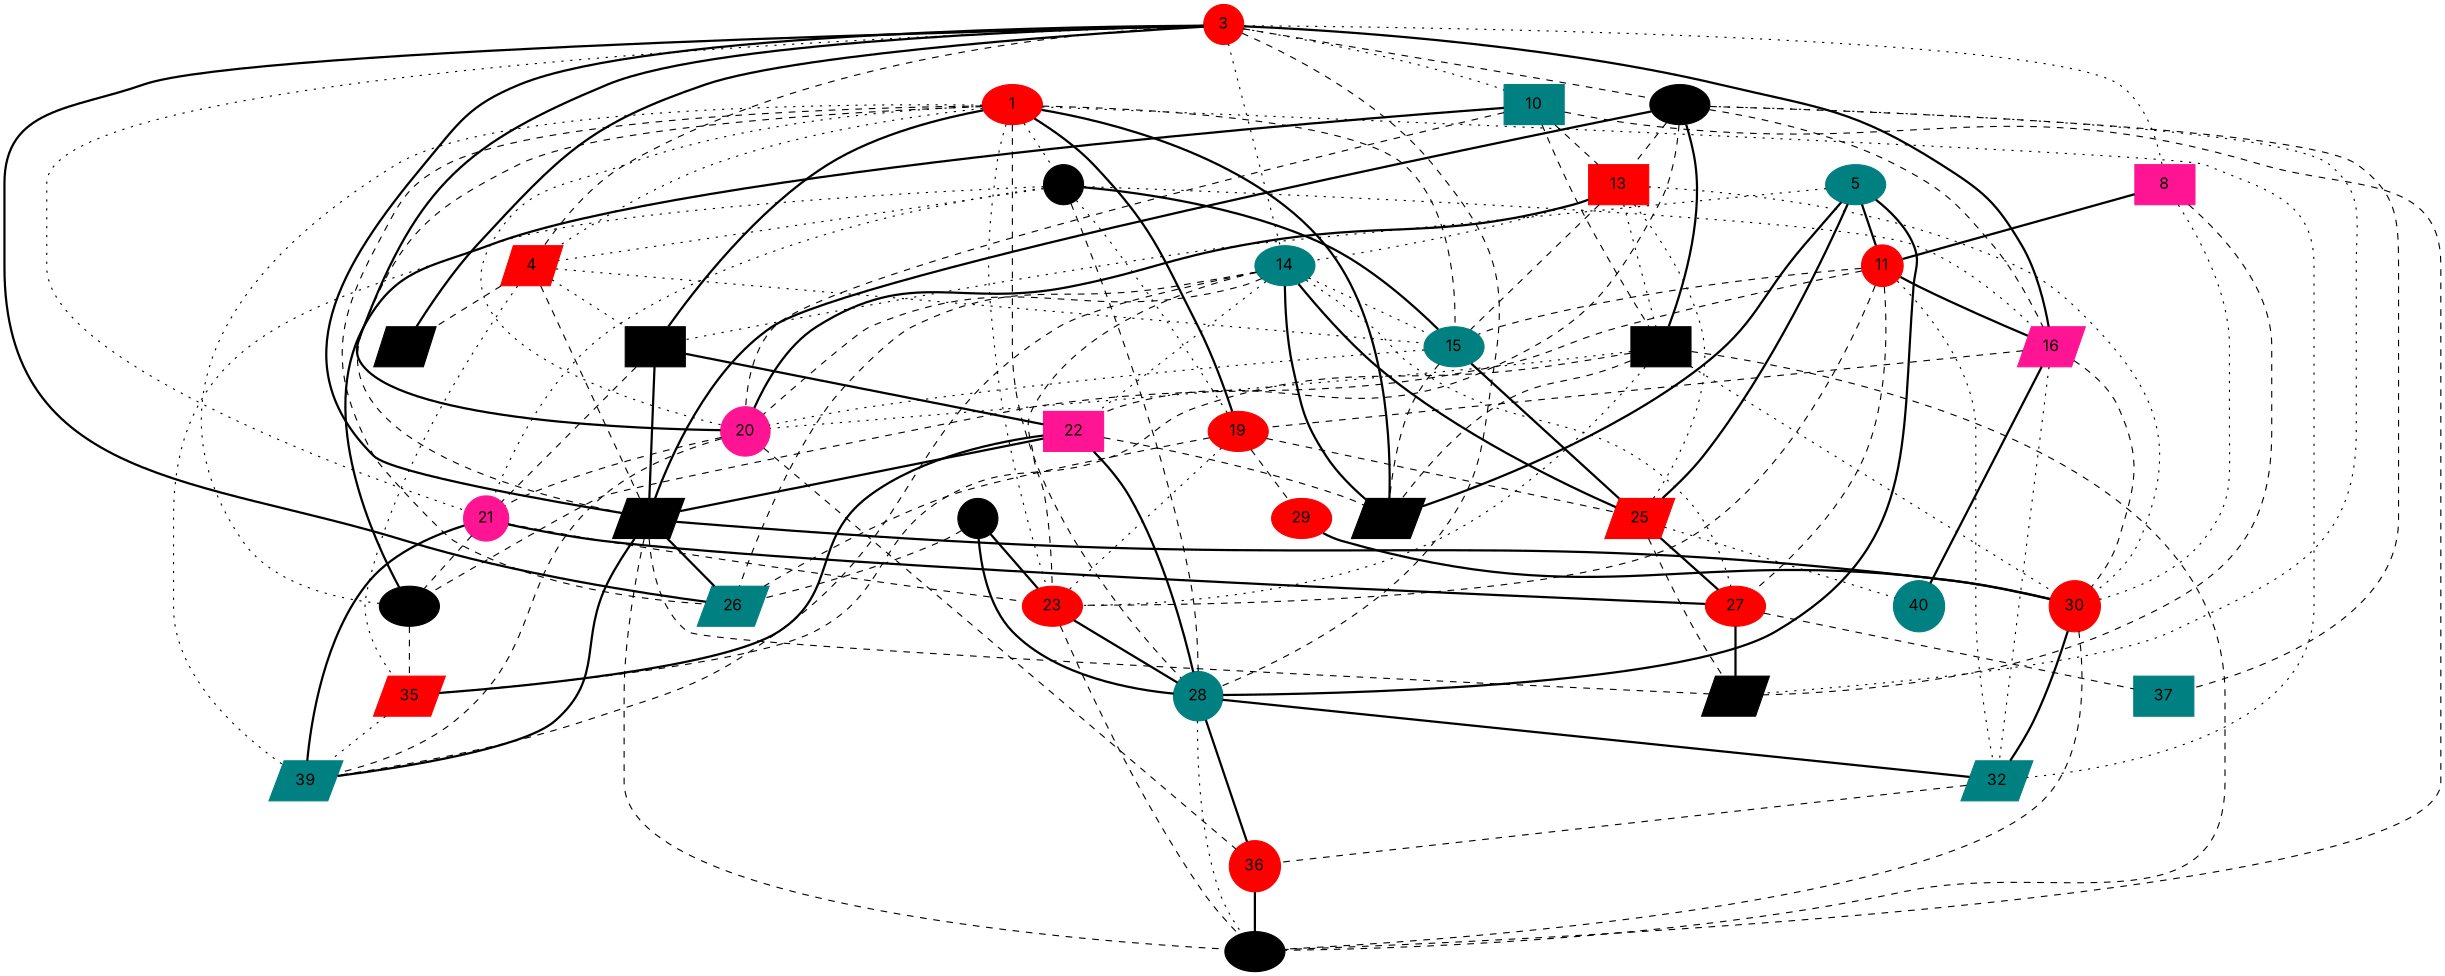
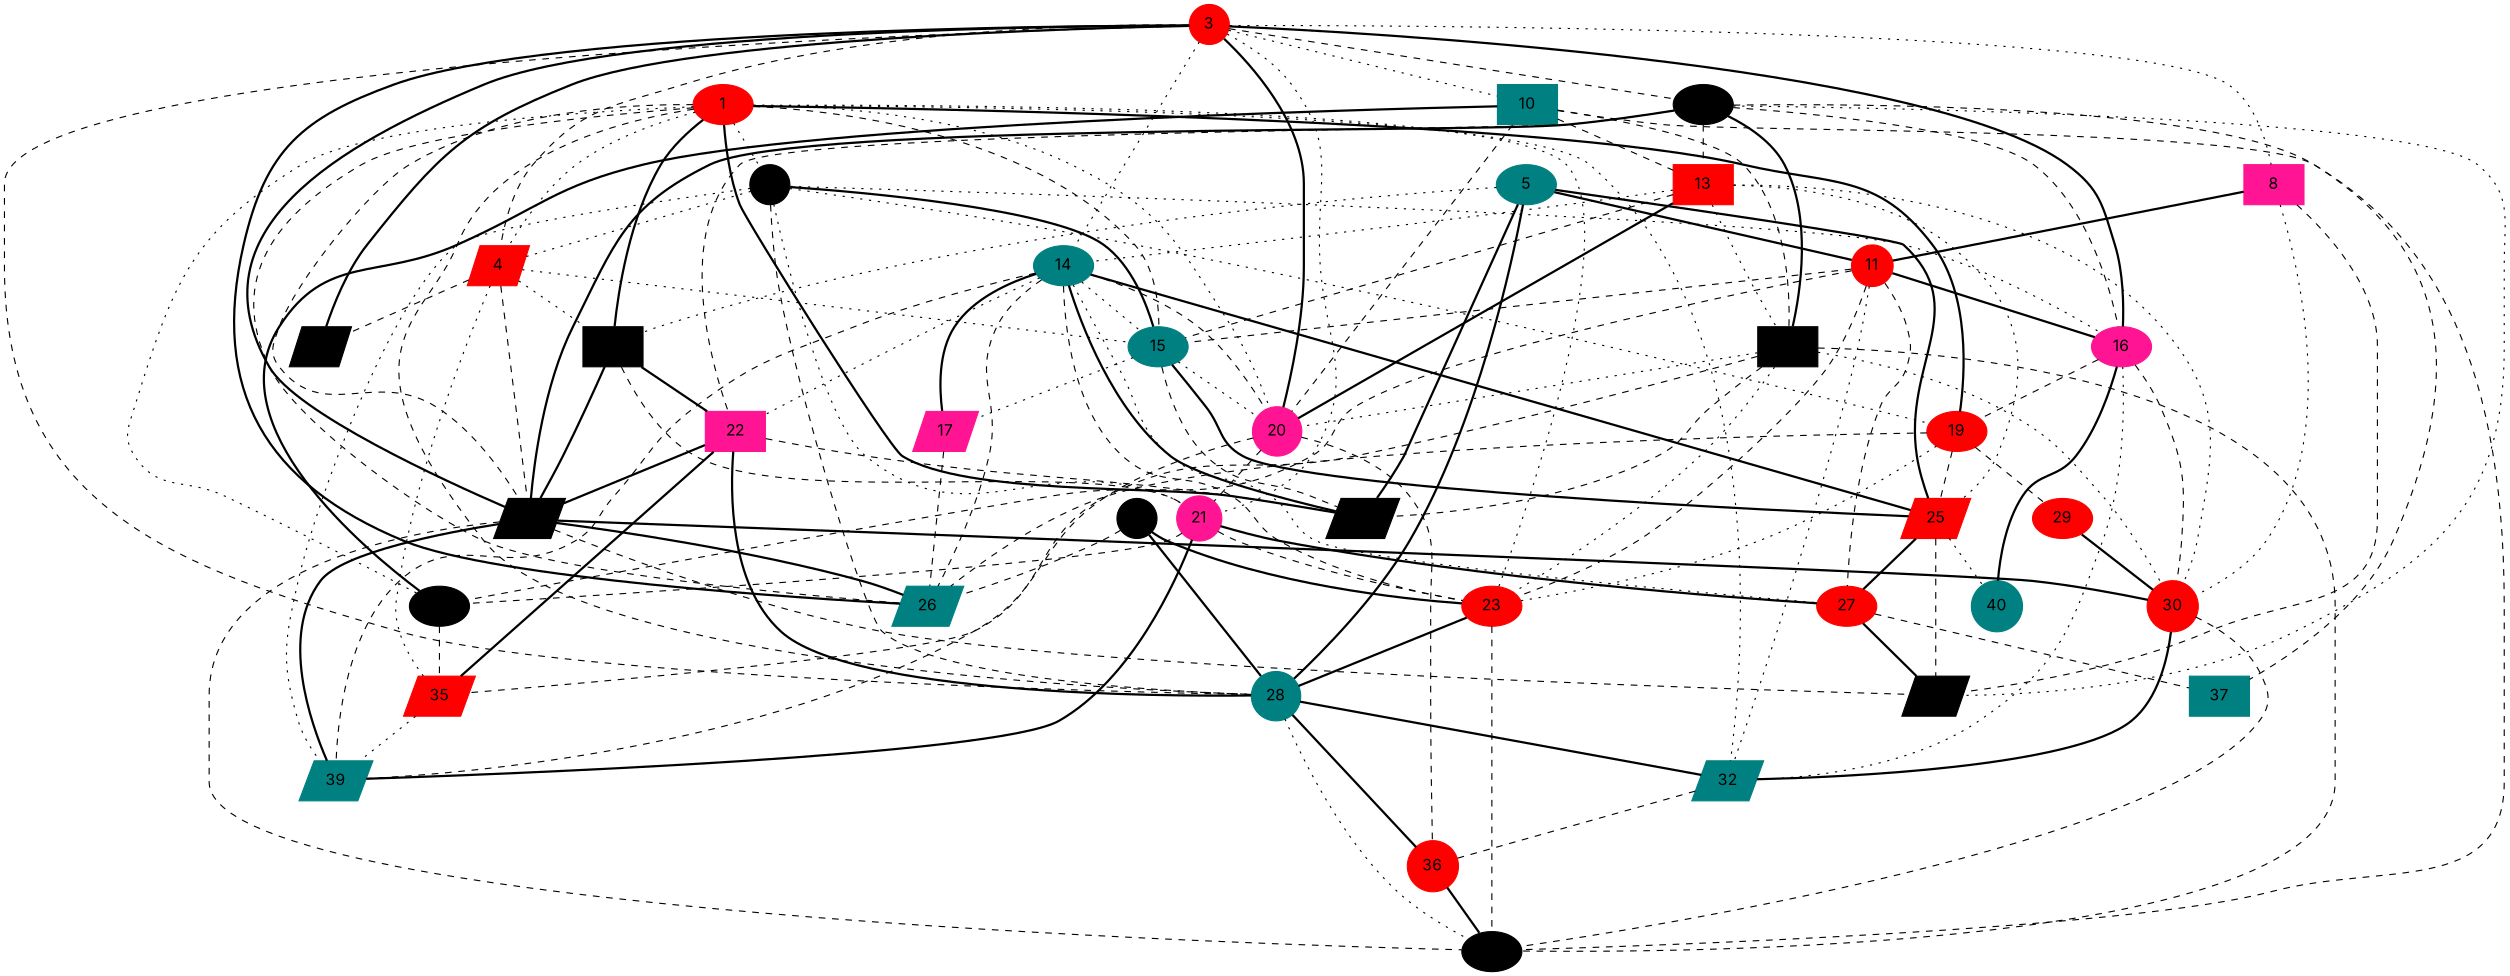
(2051, 347) -> (2122, 347)
none -> (946, 431)
